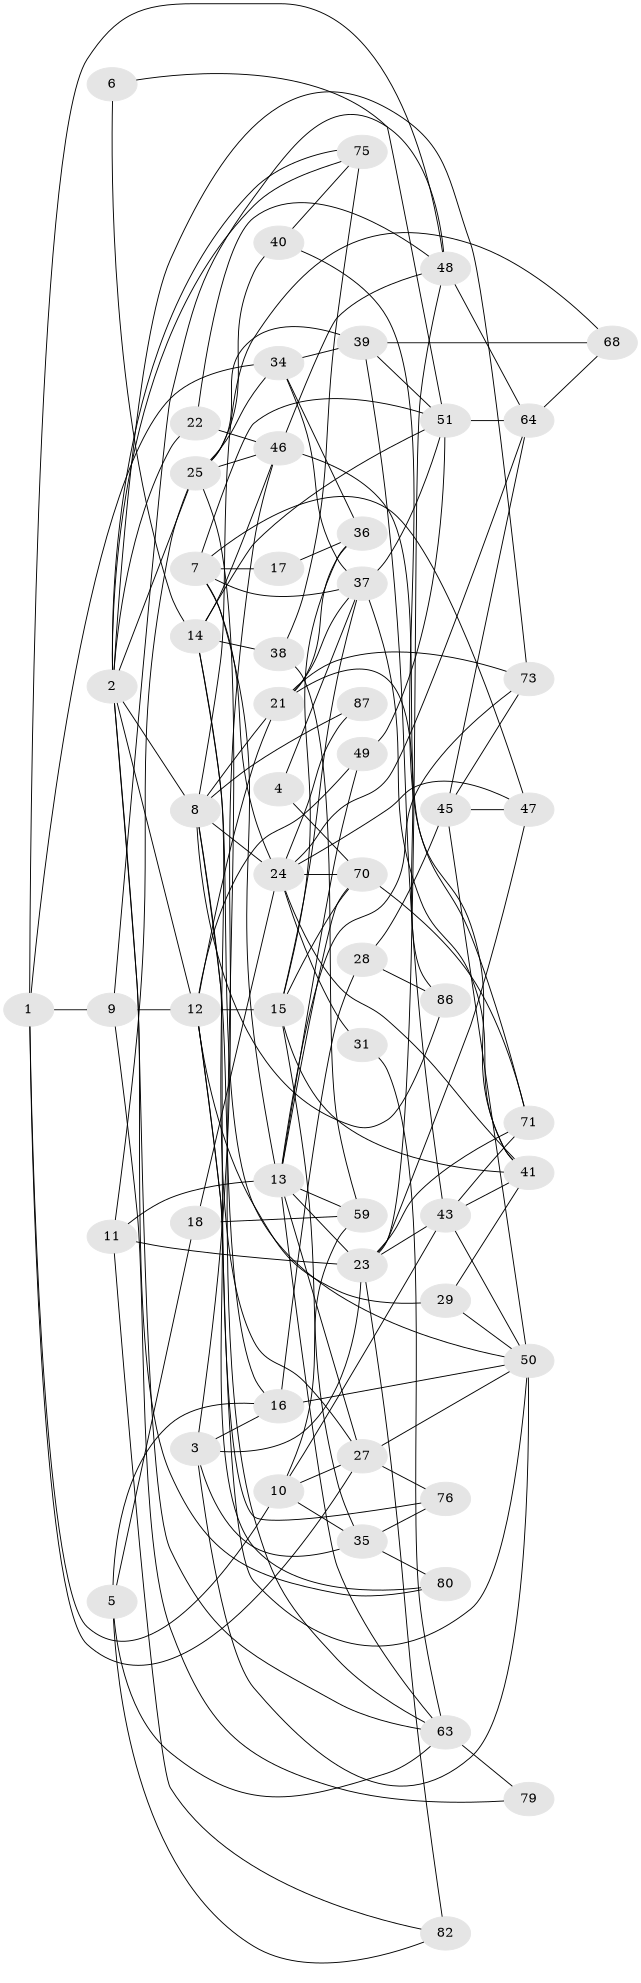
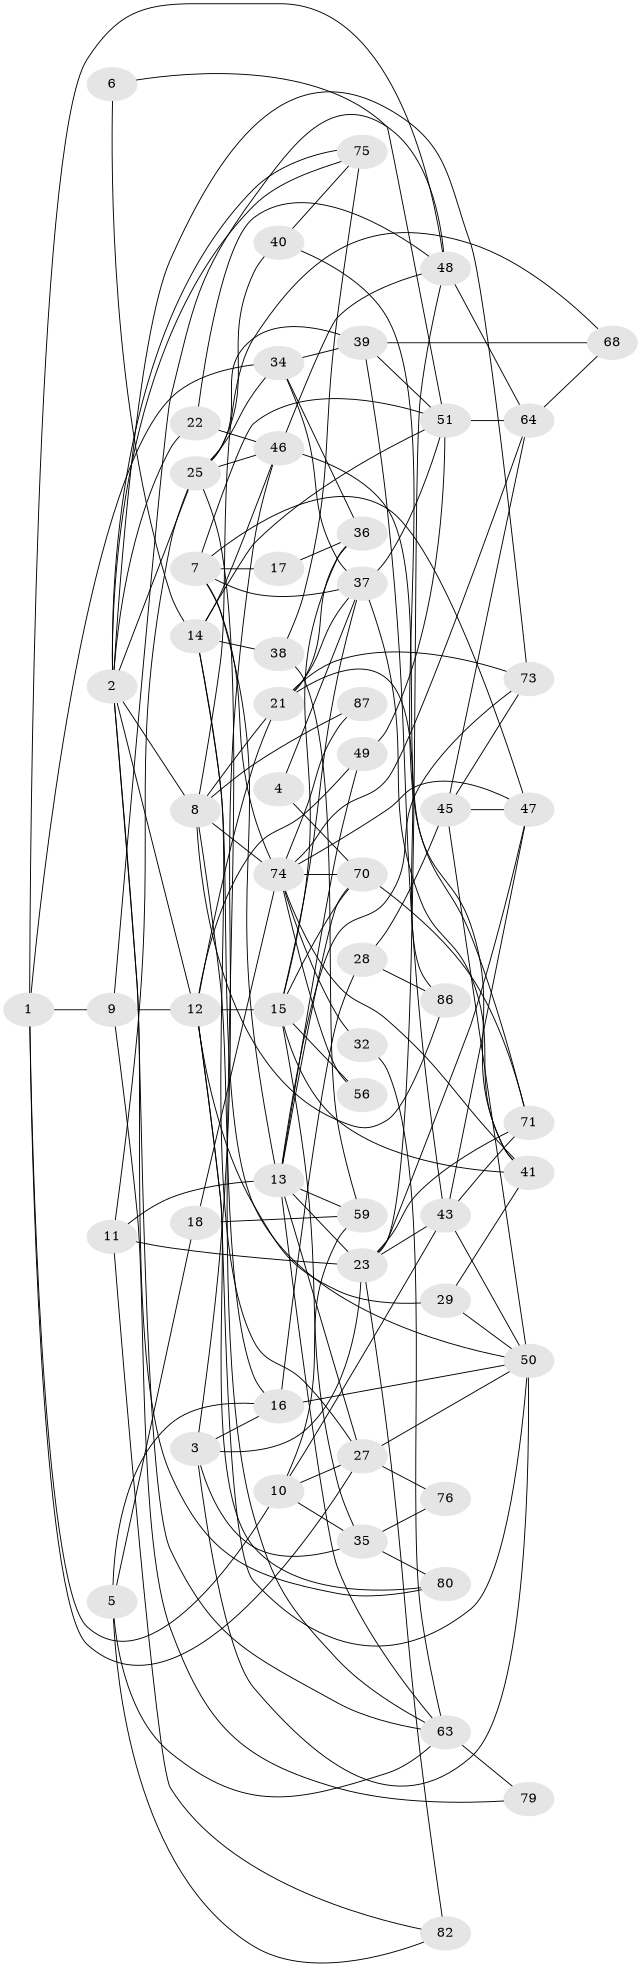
(279, 875) -> (279, 875)
(362, 1045) -> (362, 1045)
none -> (362, 1095)
(487, 1194) -> (495, 975)
(223, 1257) -> none
